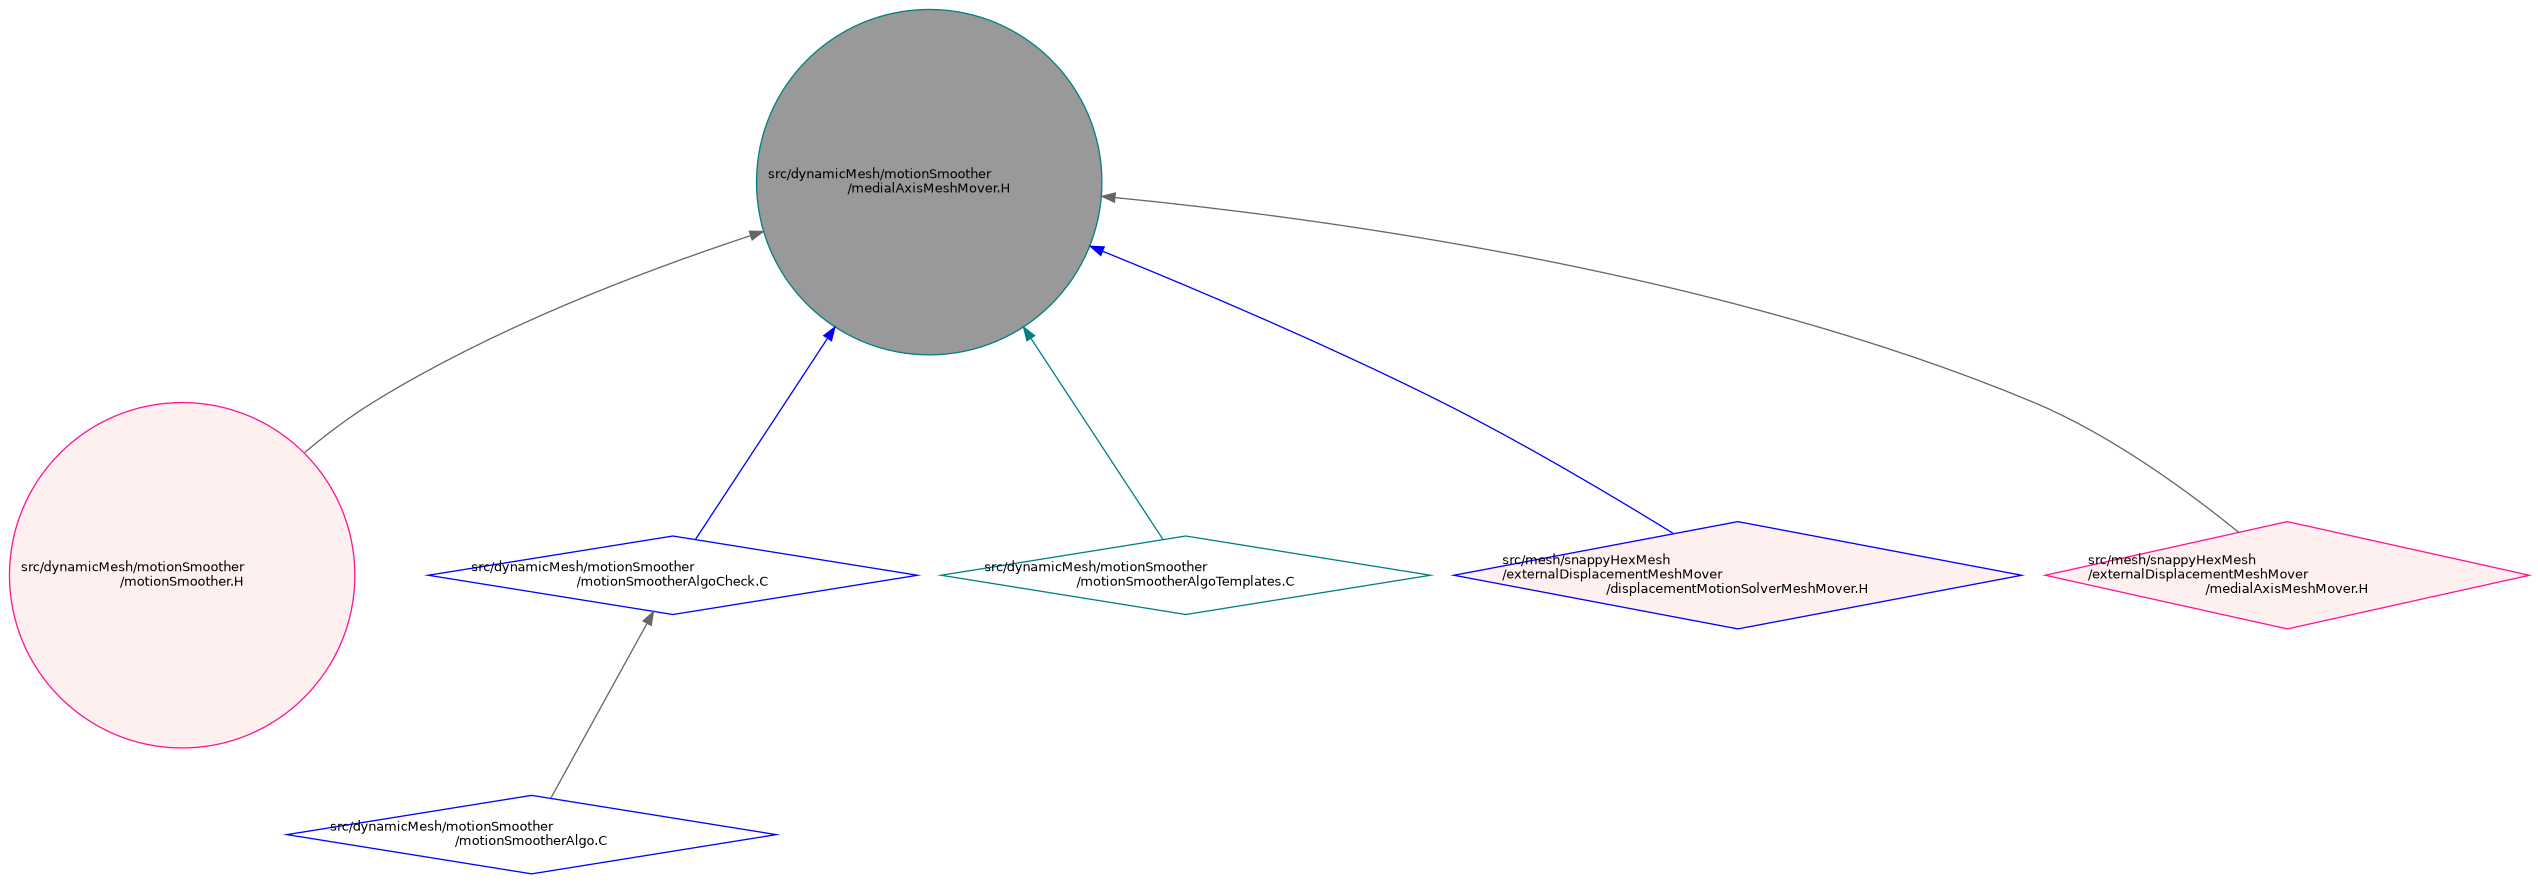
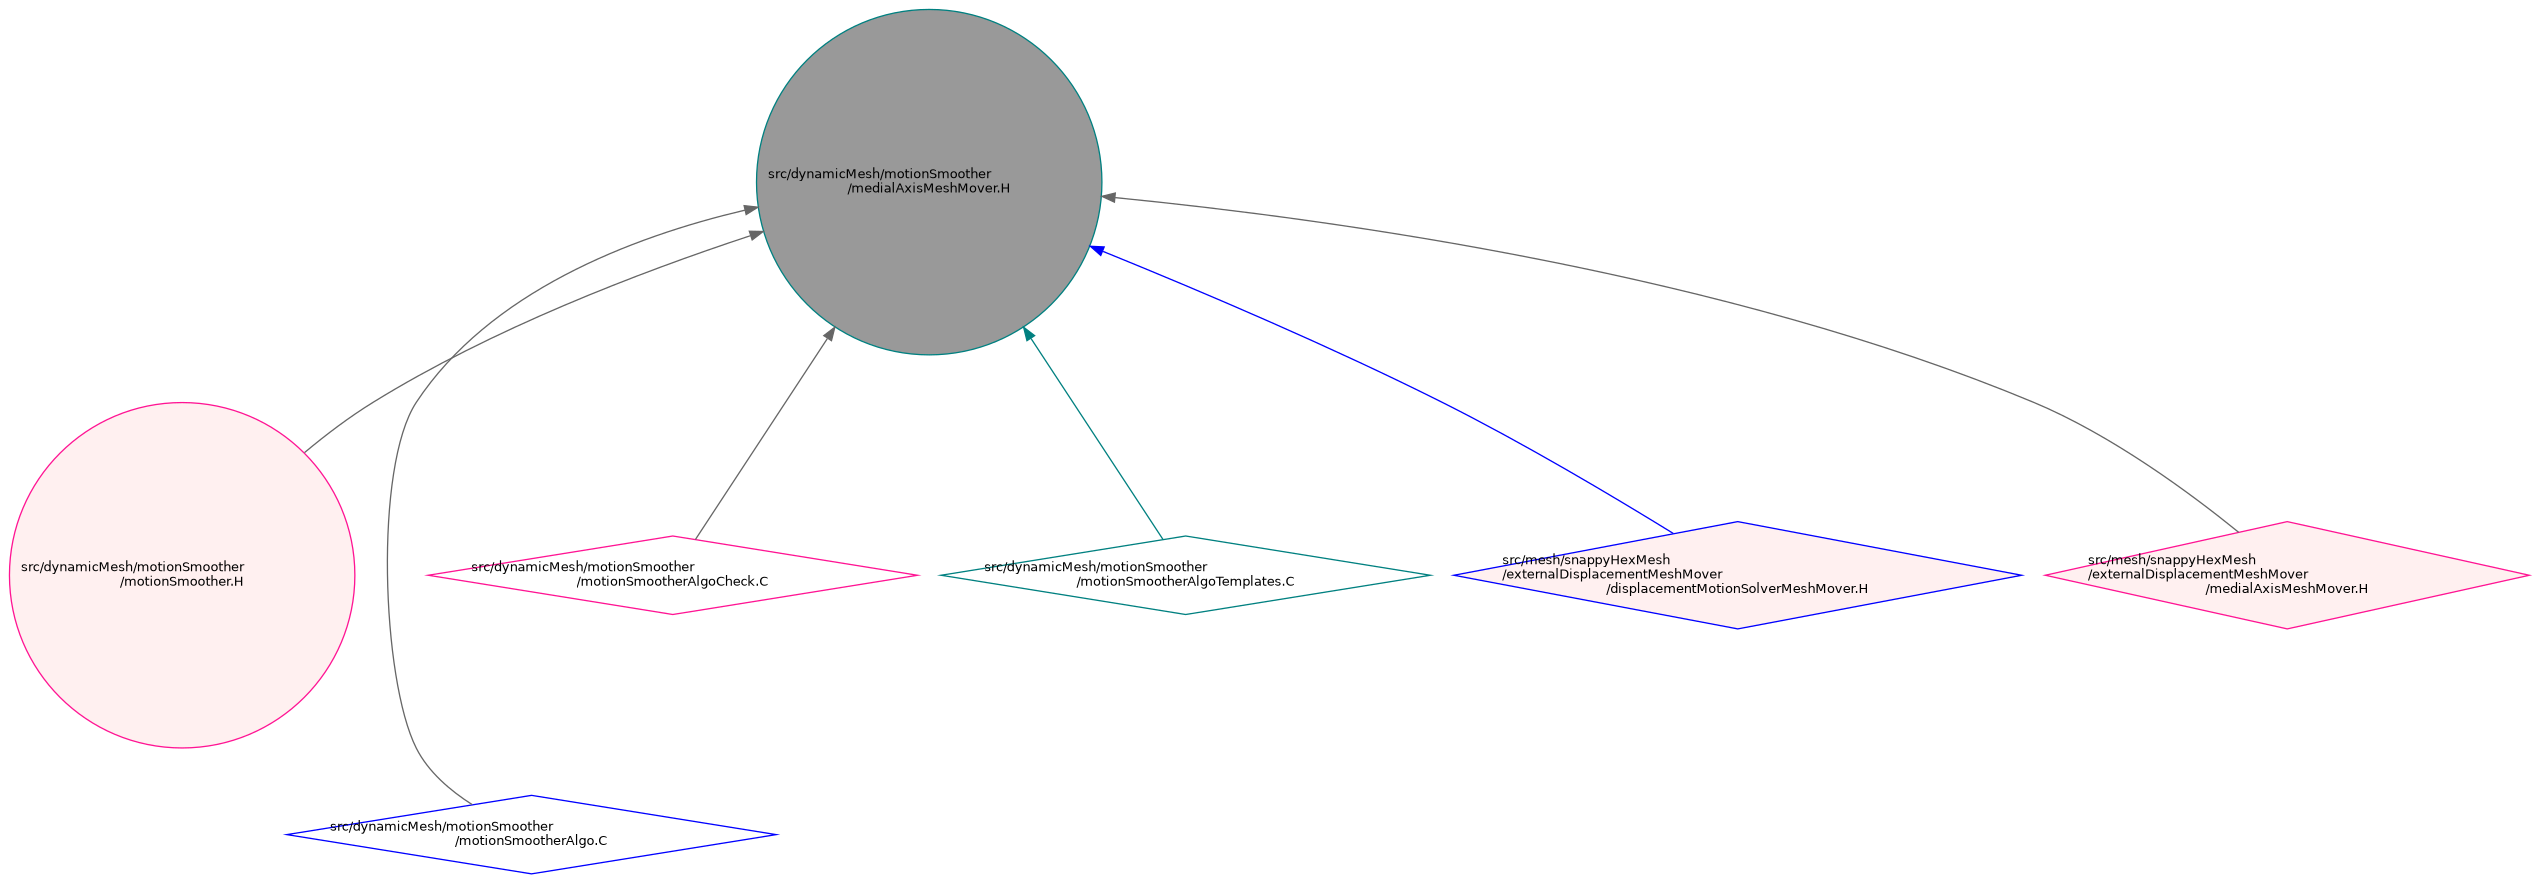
(761, 439) -> (761, 439)
(673, 575) -> (673, 575)
(599, 711) -> (407, 422)
